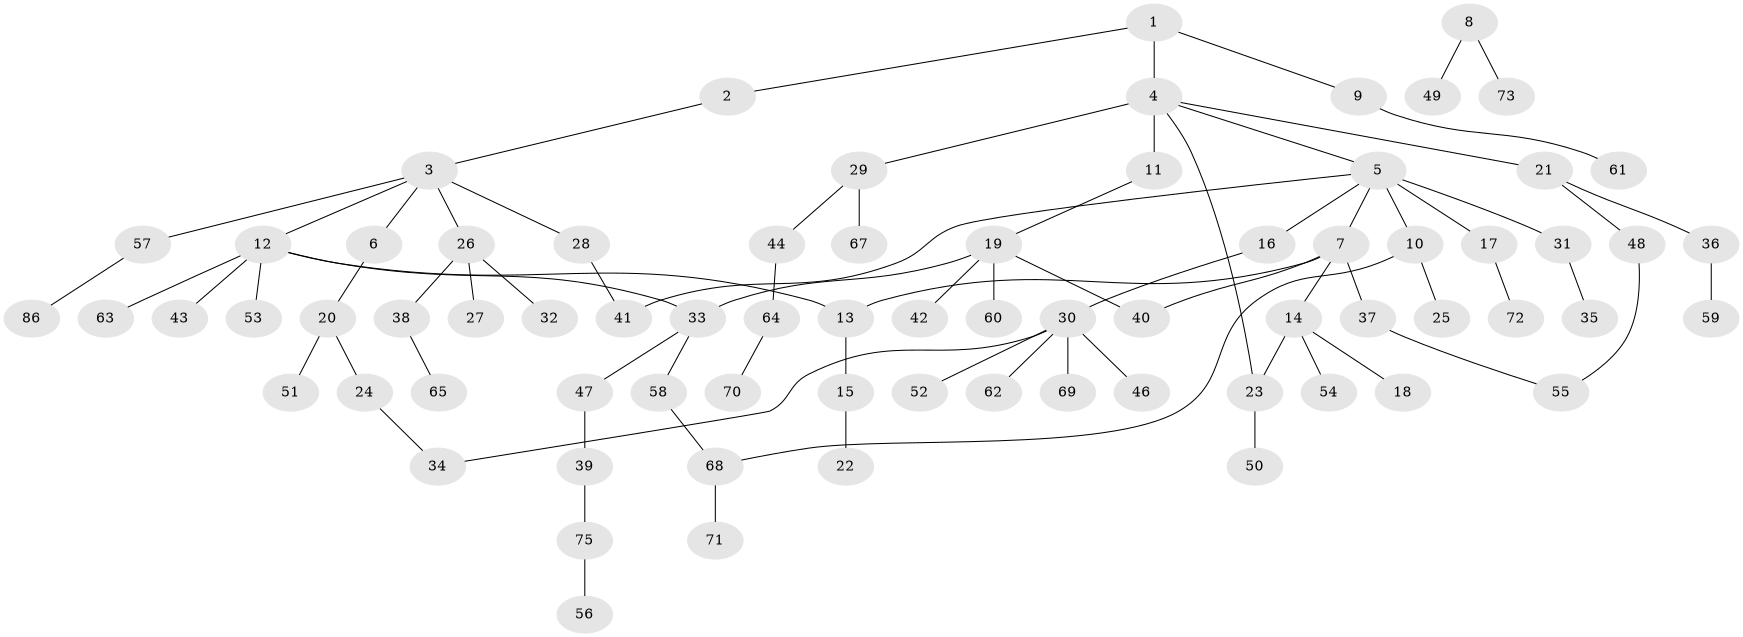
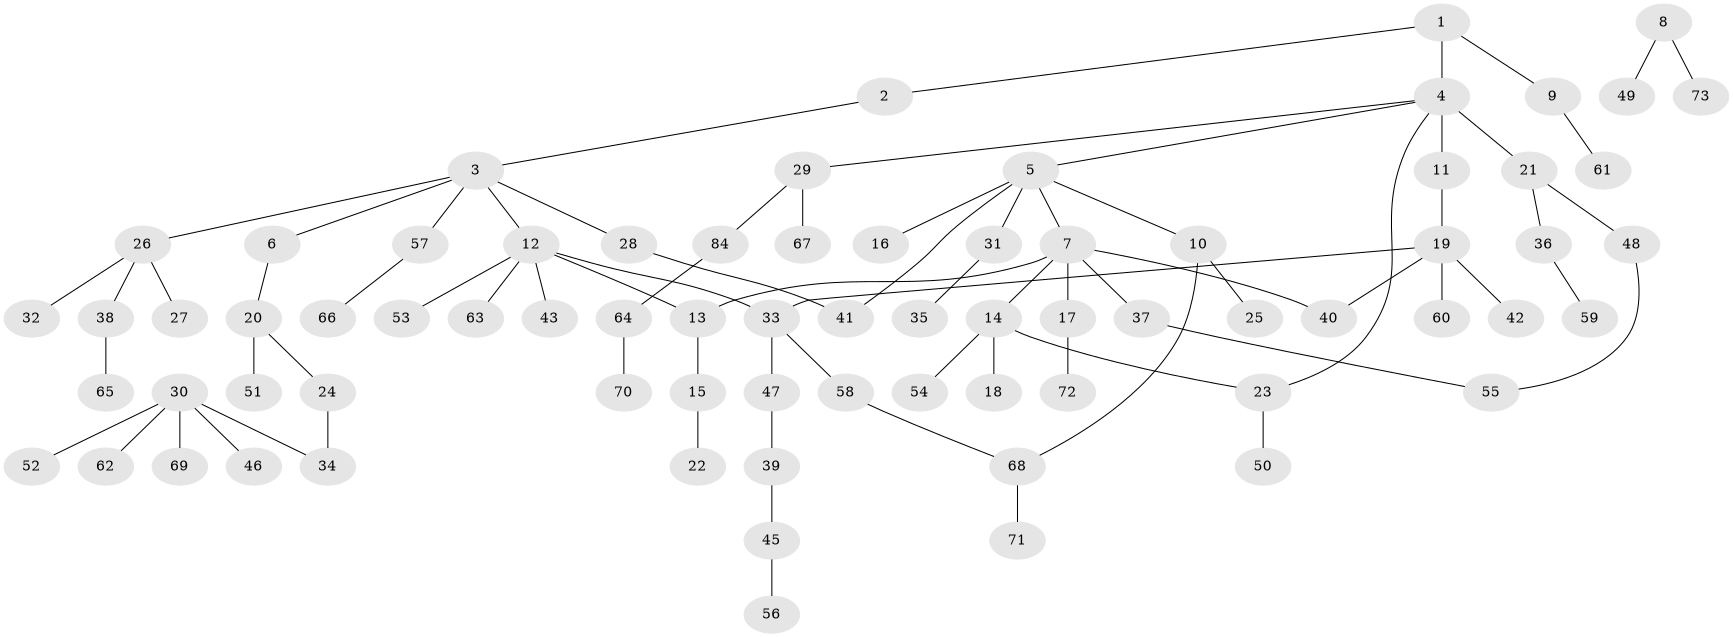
(1434, 208) -> (1068, 284)
(777, 245) -> (720, 245)
(1169, 277) -> none
(32, 319) -> (328, 319)
(585, 541) -> (772, 541)
